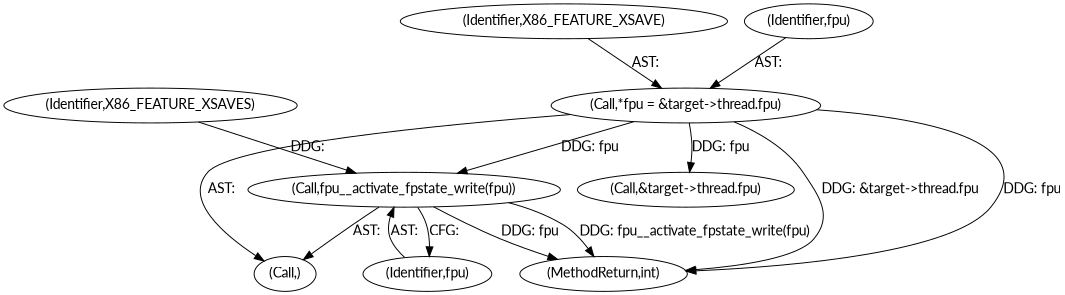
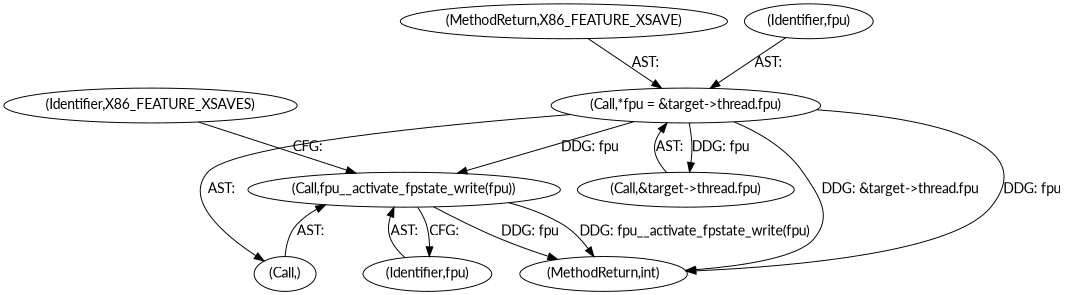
(564, 21) -> (564, 21)
(310, 148) -> (310, 148)
none -> (655, 153)
(345, 230) -> (294, 228)
